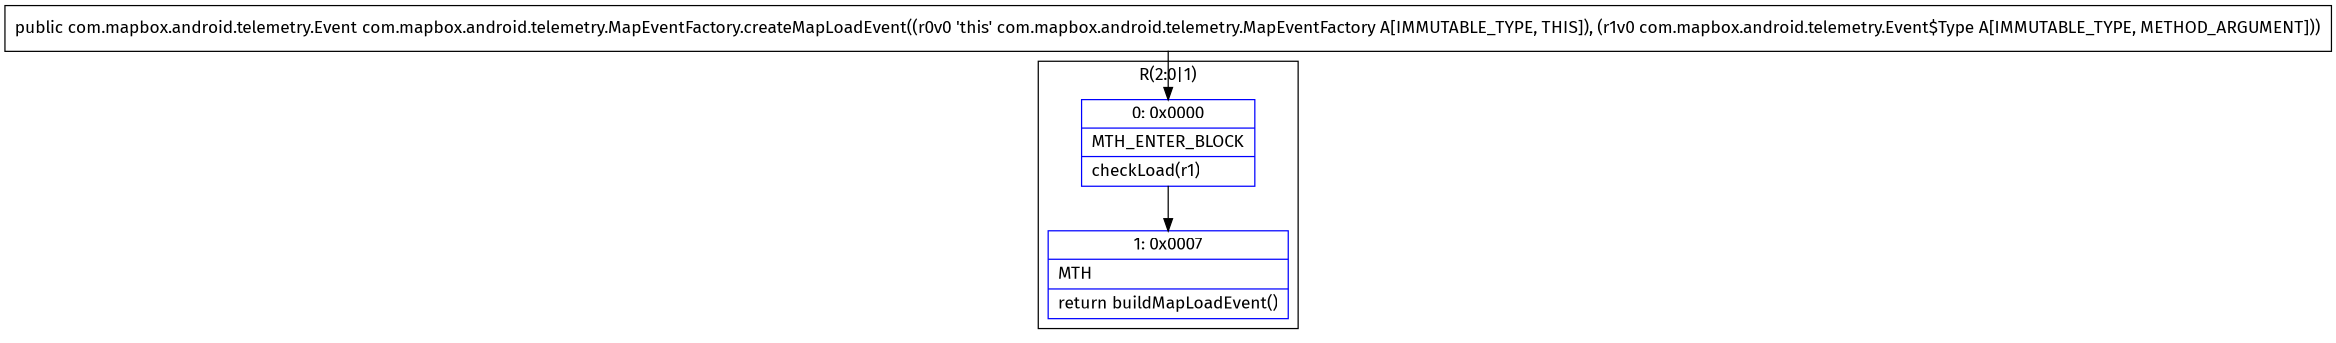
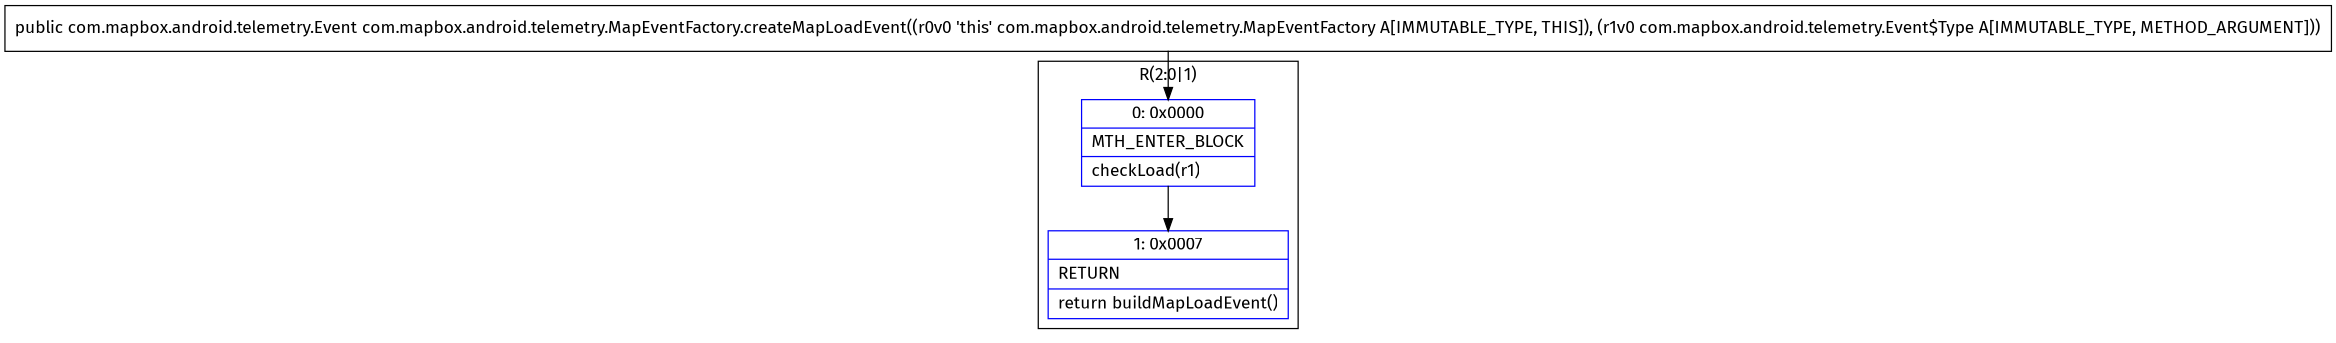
(1075, 273) -> (1090, 273)
